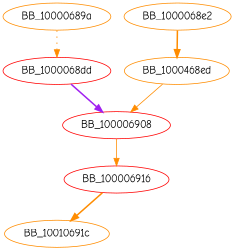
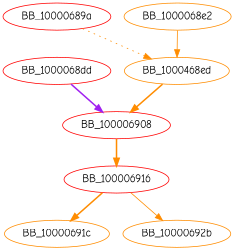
(57, 17) -> (57, 17)
(57, 40) -> (114, 42)
(177, 40) -> (177, 40)
(149, 96) -> (149, 96)
(117, 149) -> (117, 149)
(57, 234) -> (57, 234)
none -> (177, 234)
